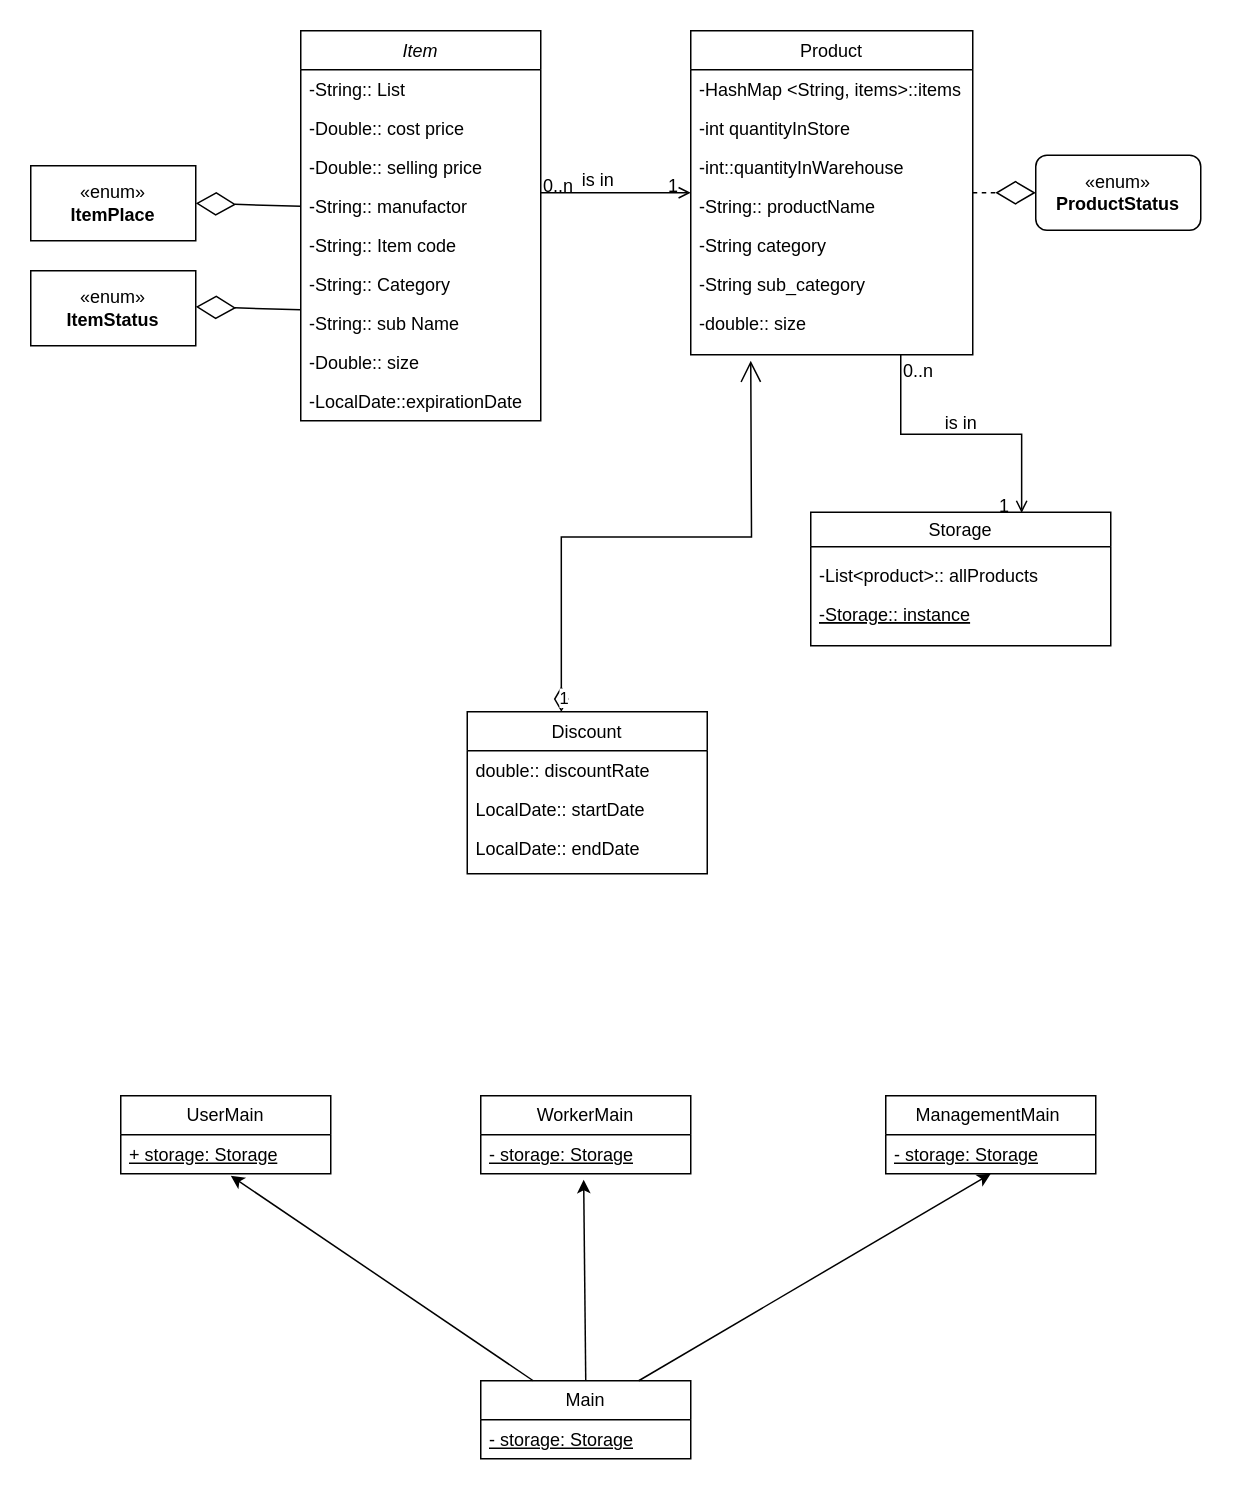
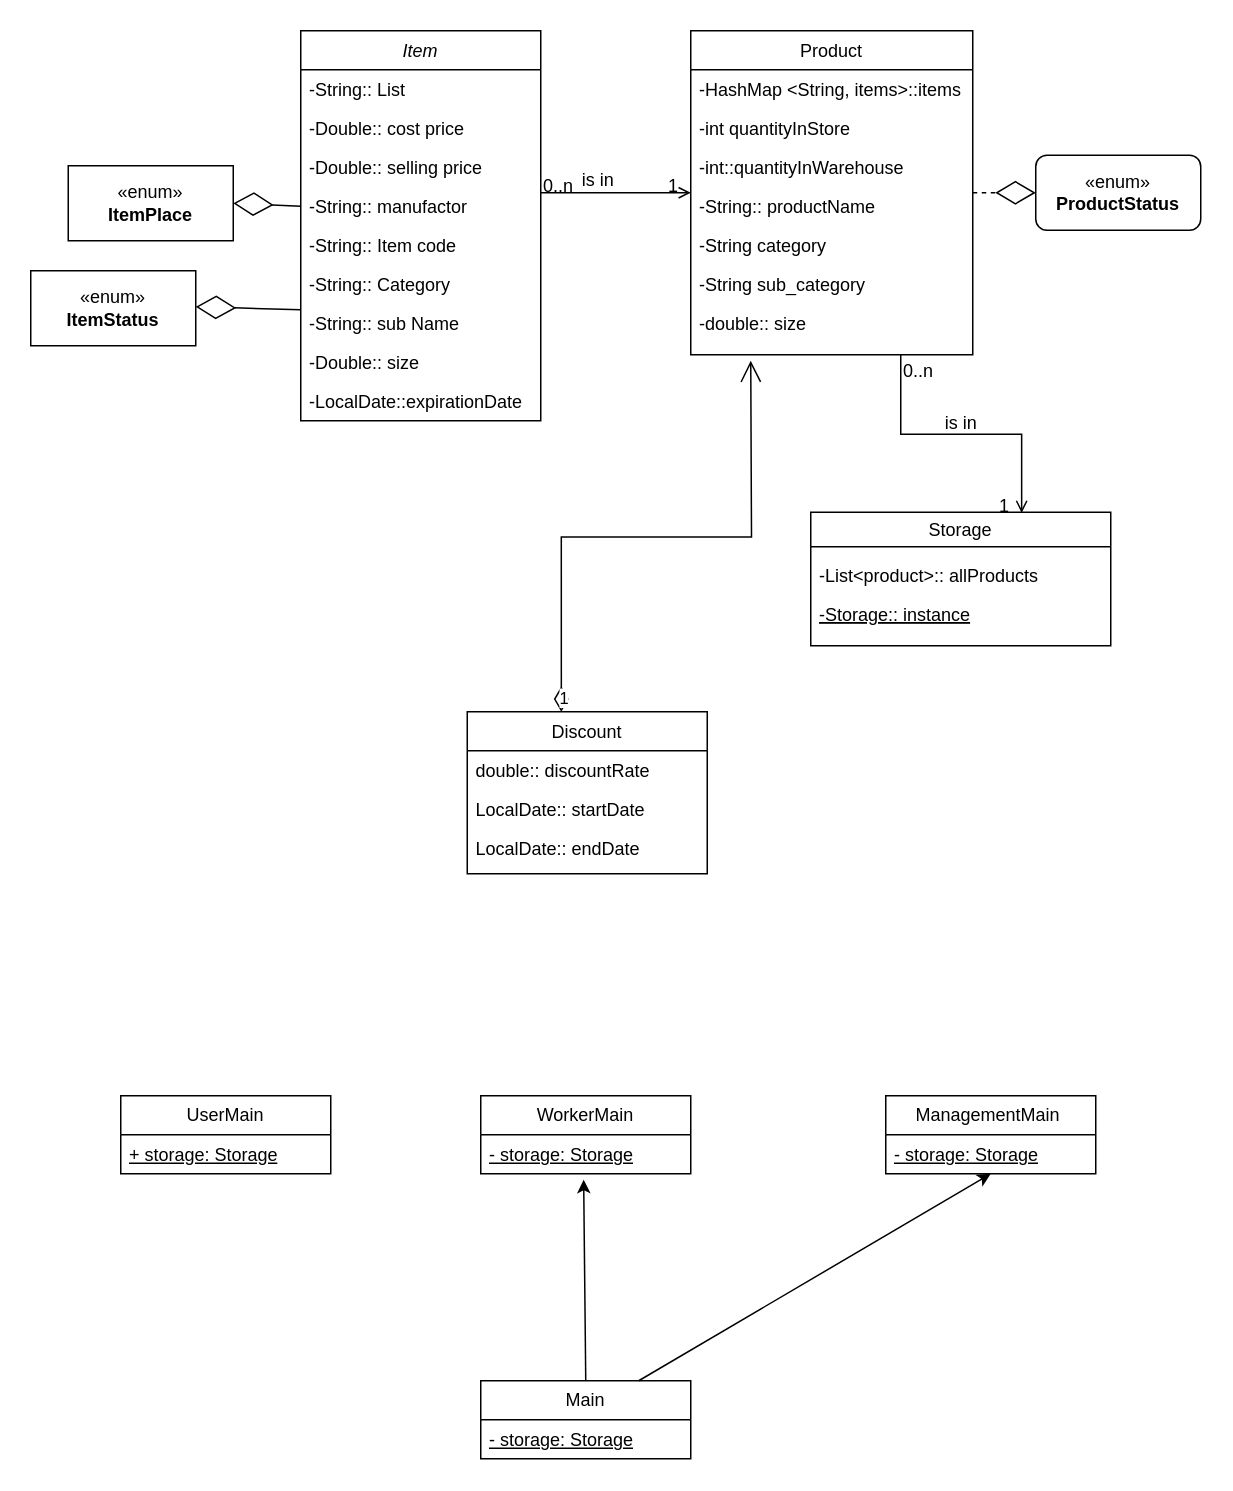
(113, 203) -> (151, 203)
(384, 1280) -> none
